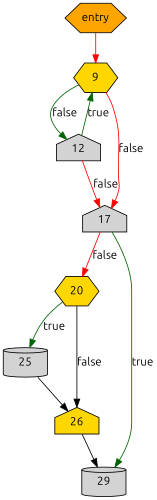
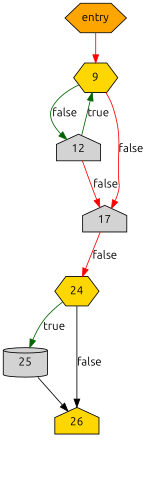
(77, 291) -> (77, 291)
(104, 482) -> none
